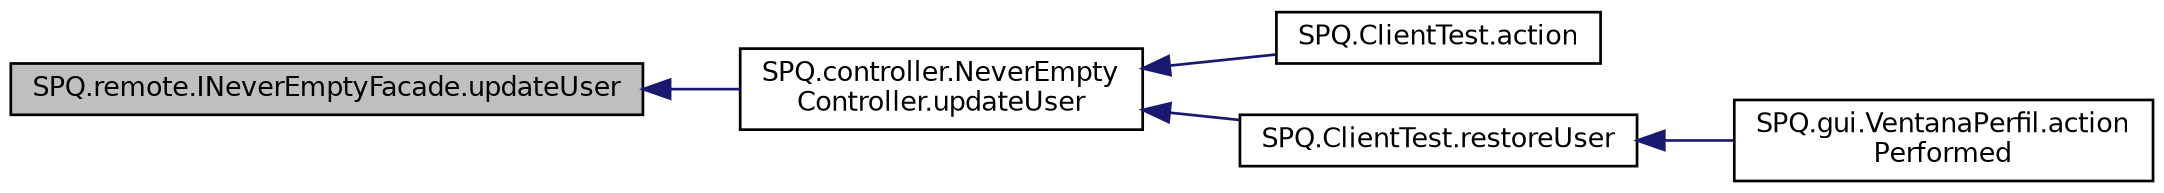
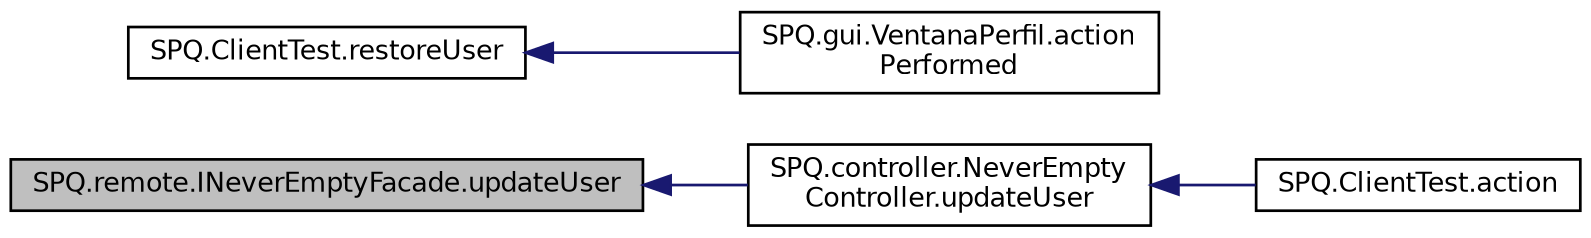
(1205, 116) -> none
